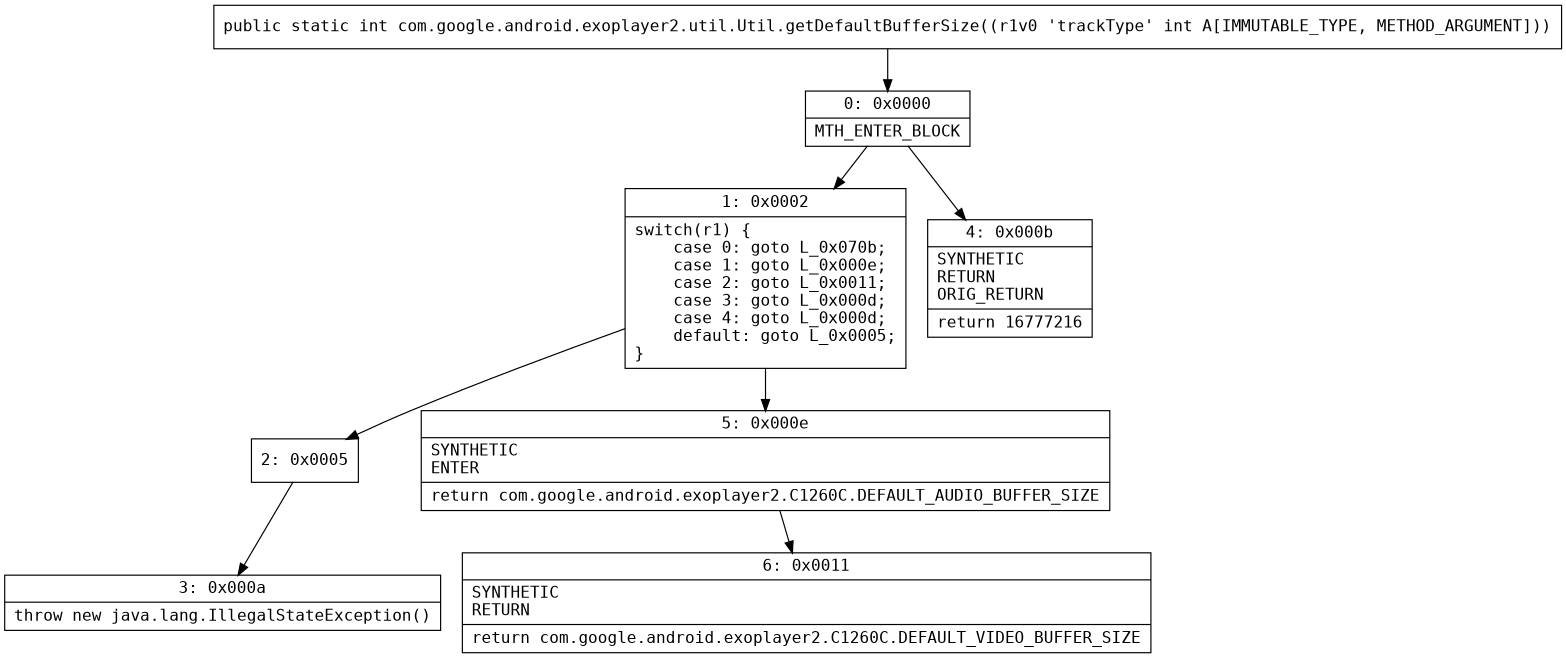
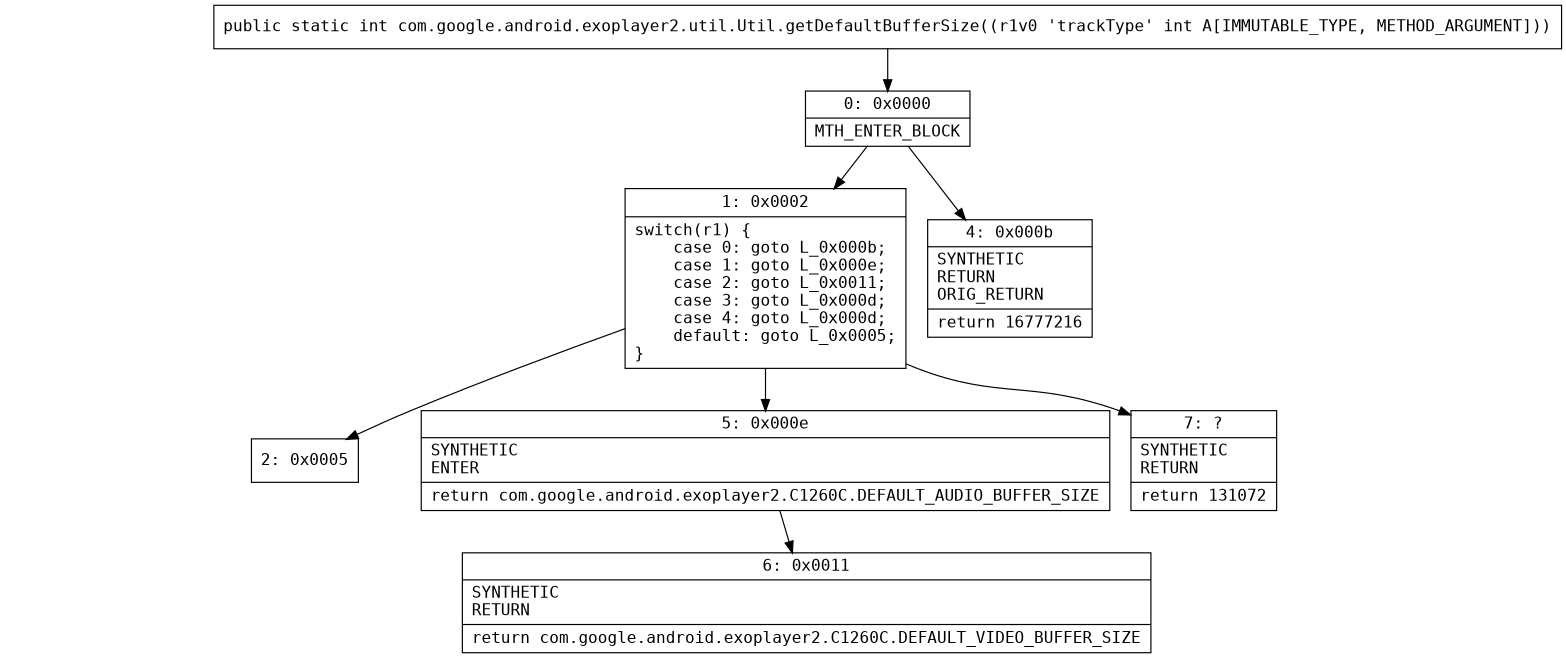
(761, 248) -> (761, 248)
none -> (1204, 461)
(223, 603) -> none
